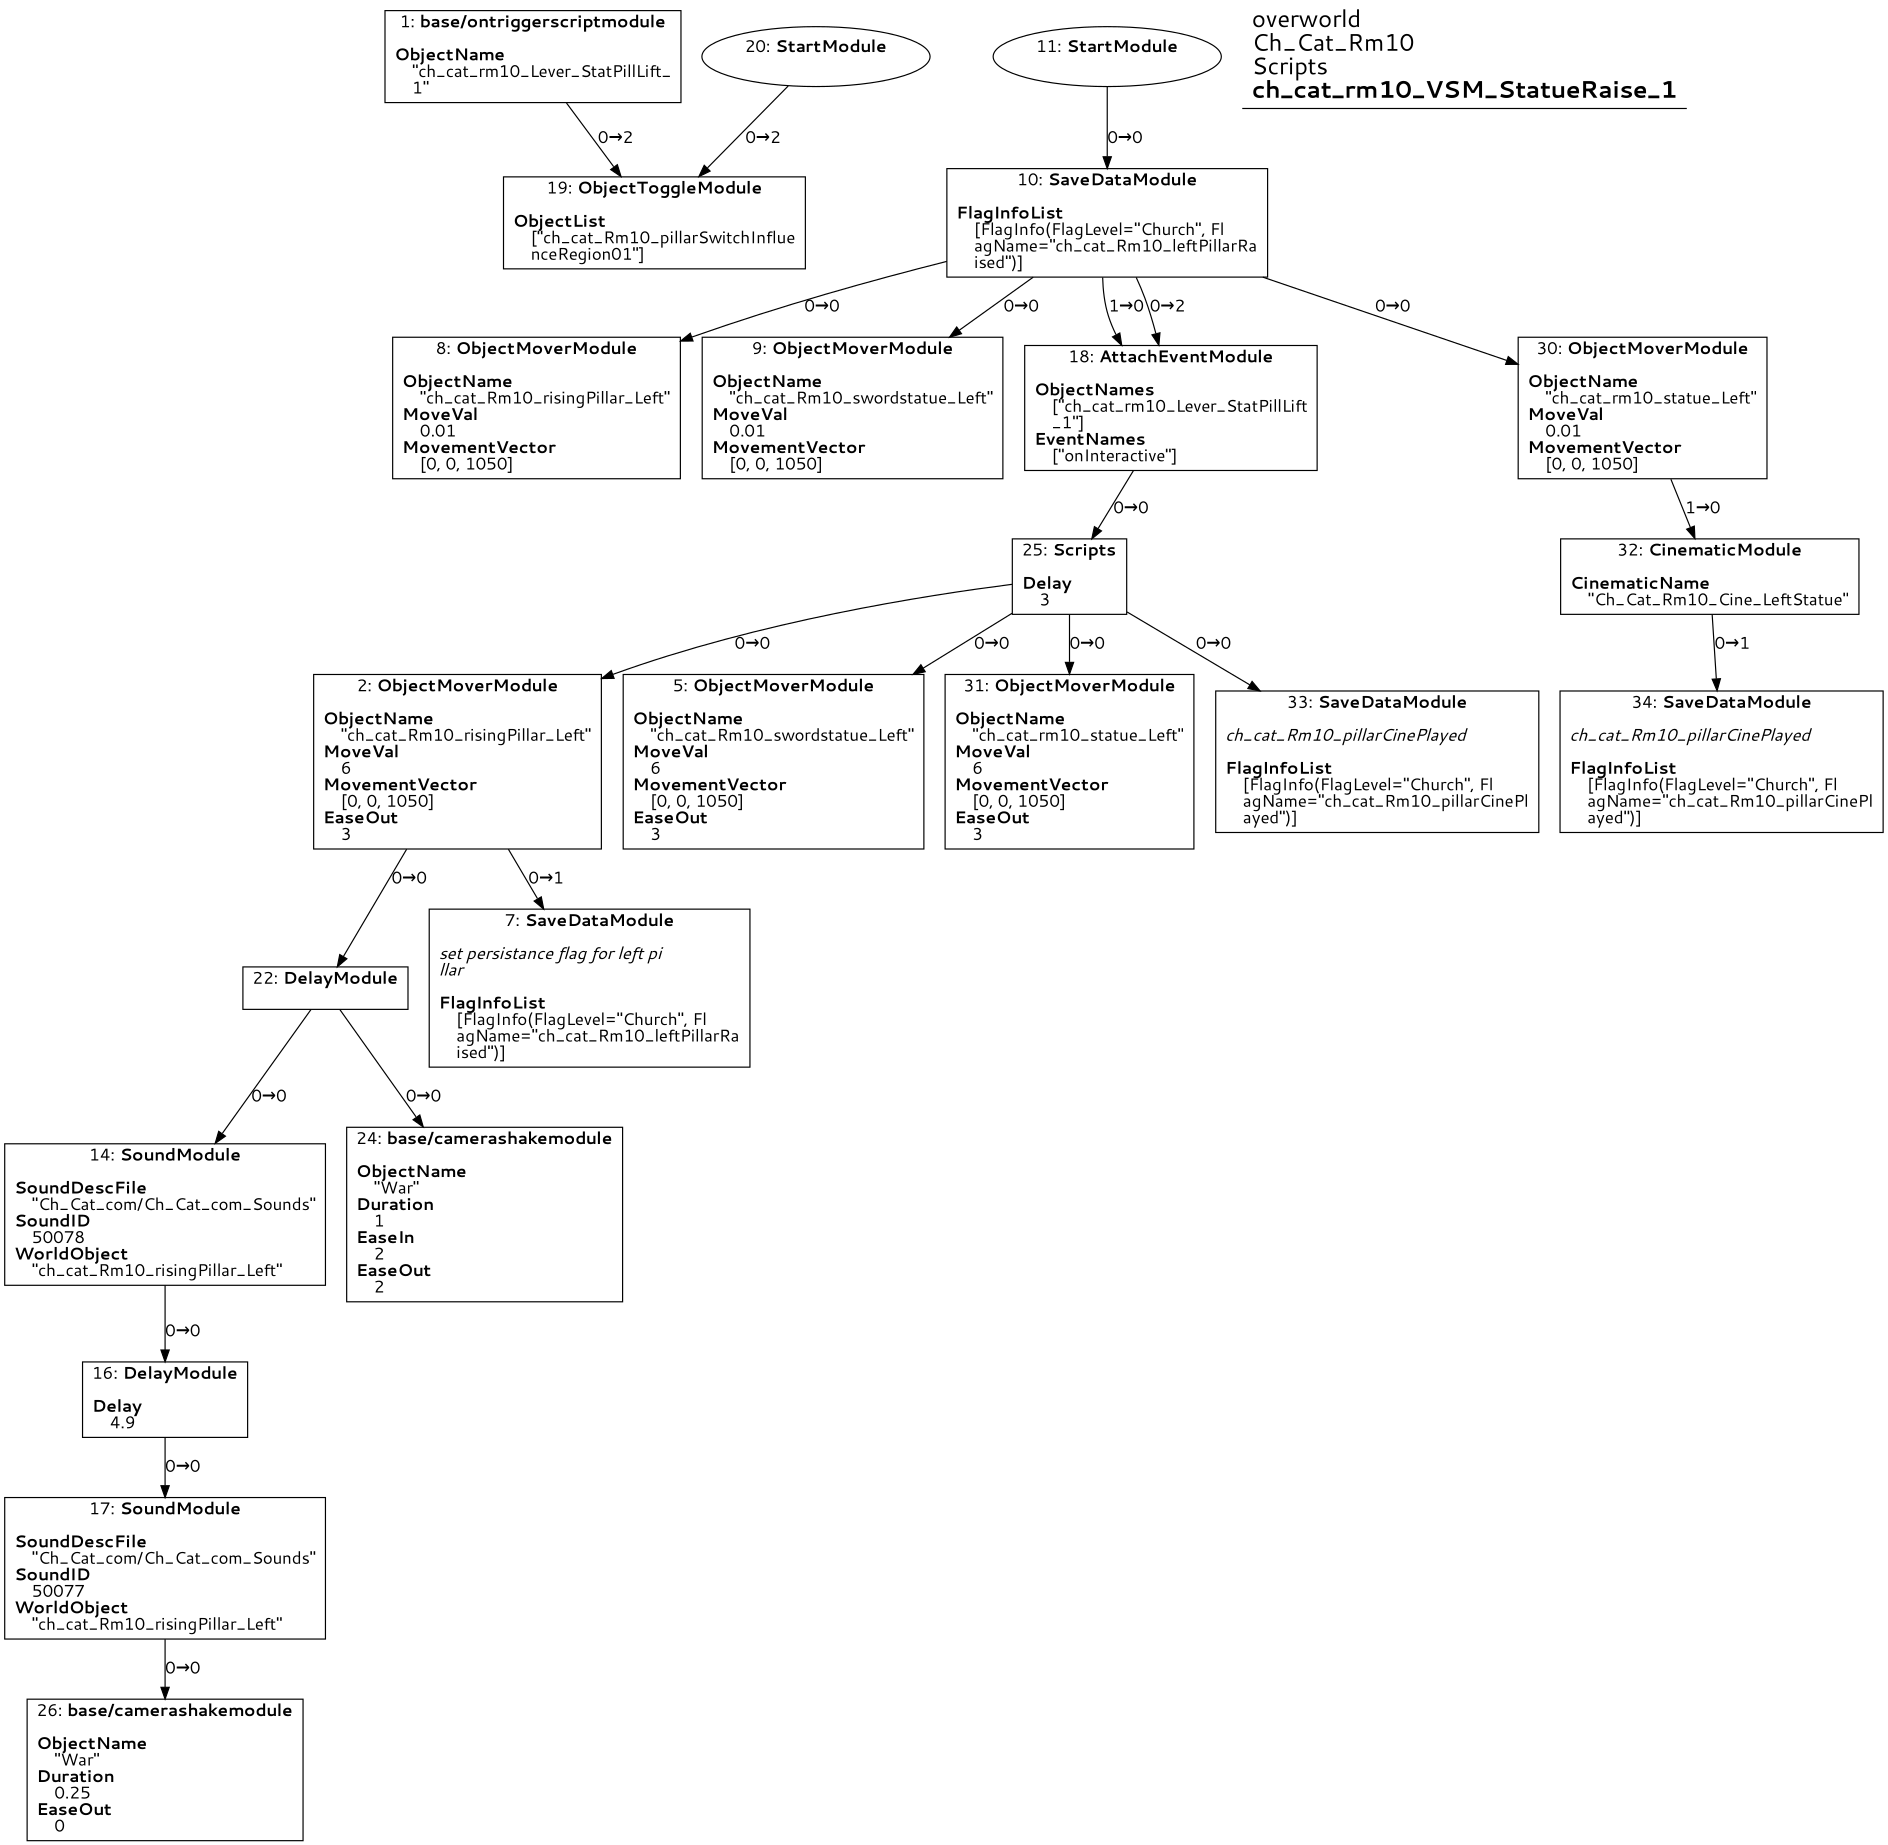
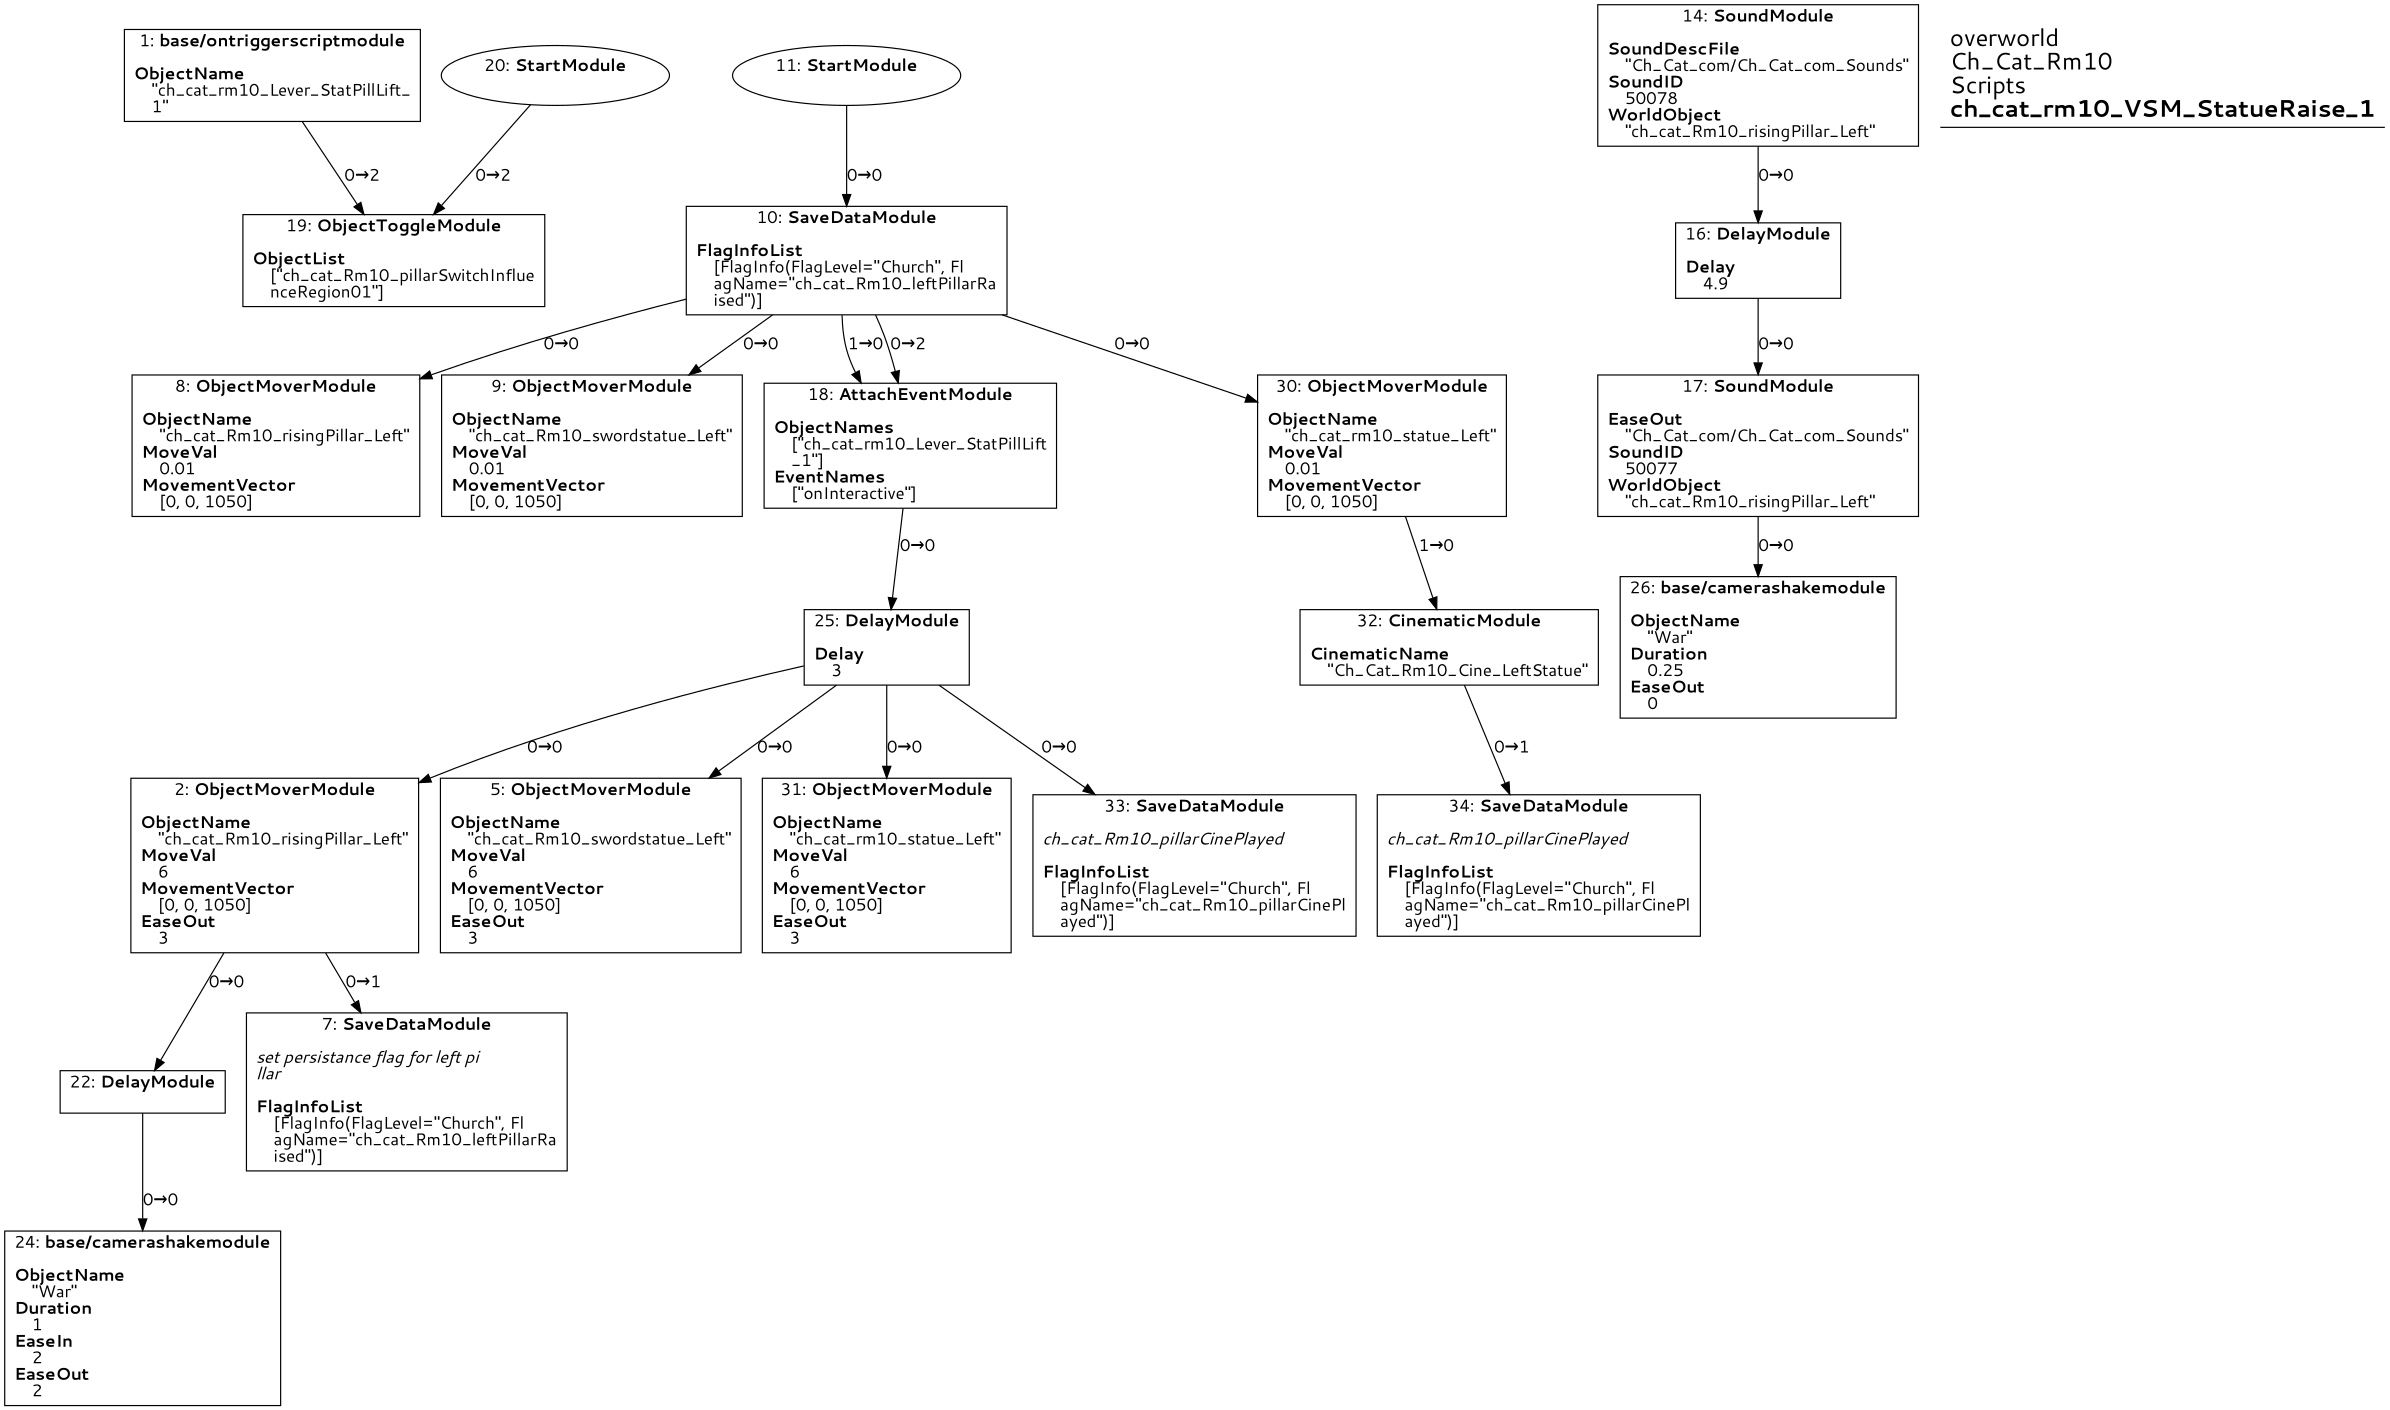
(1085, 551) -> (902, 621)
(267, 1072) -> none
(81, 1542) -> (1645, 420)
